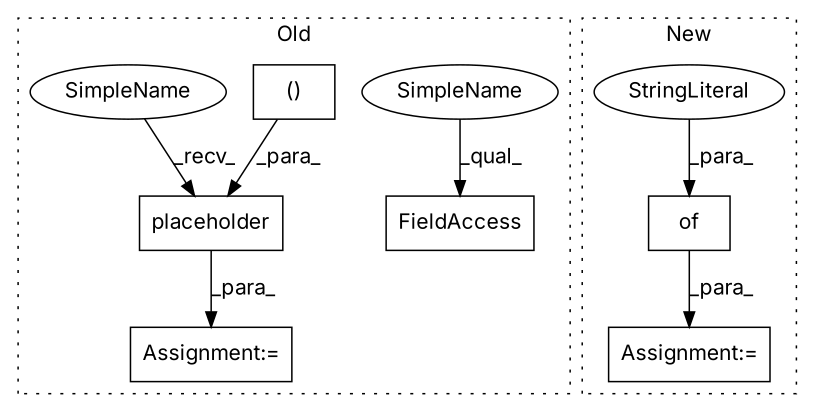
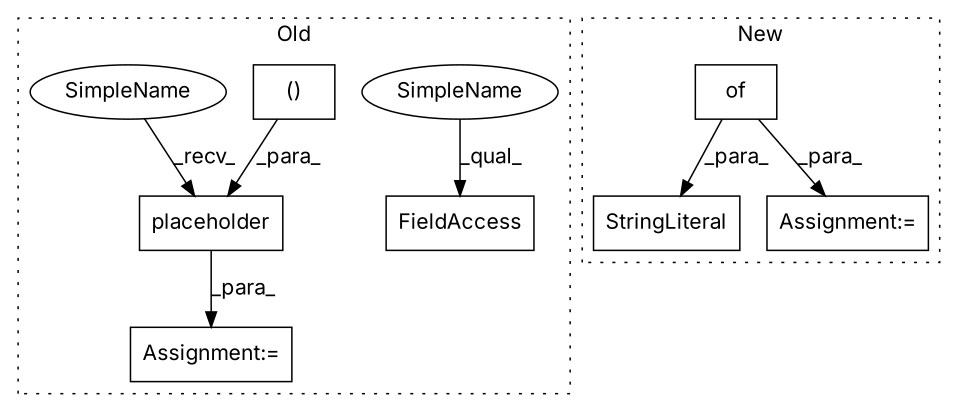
(689, 92) -> (667, 223)
(689, 150) -> (705, 151)
